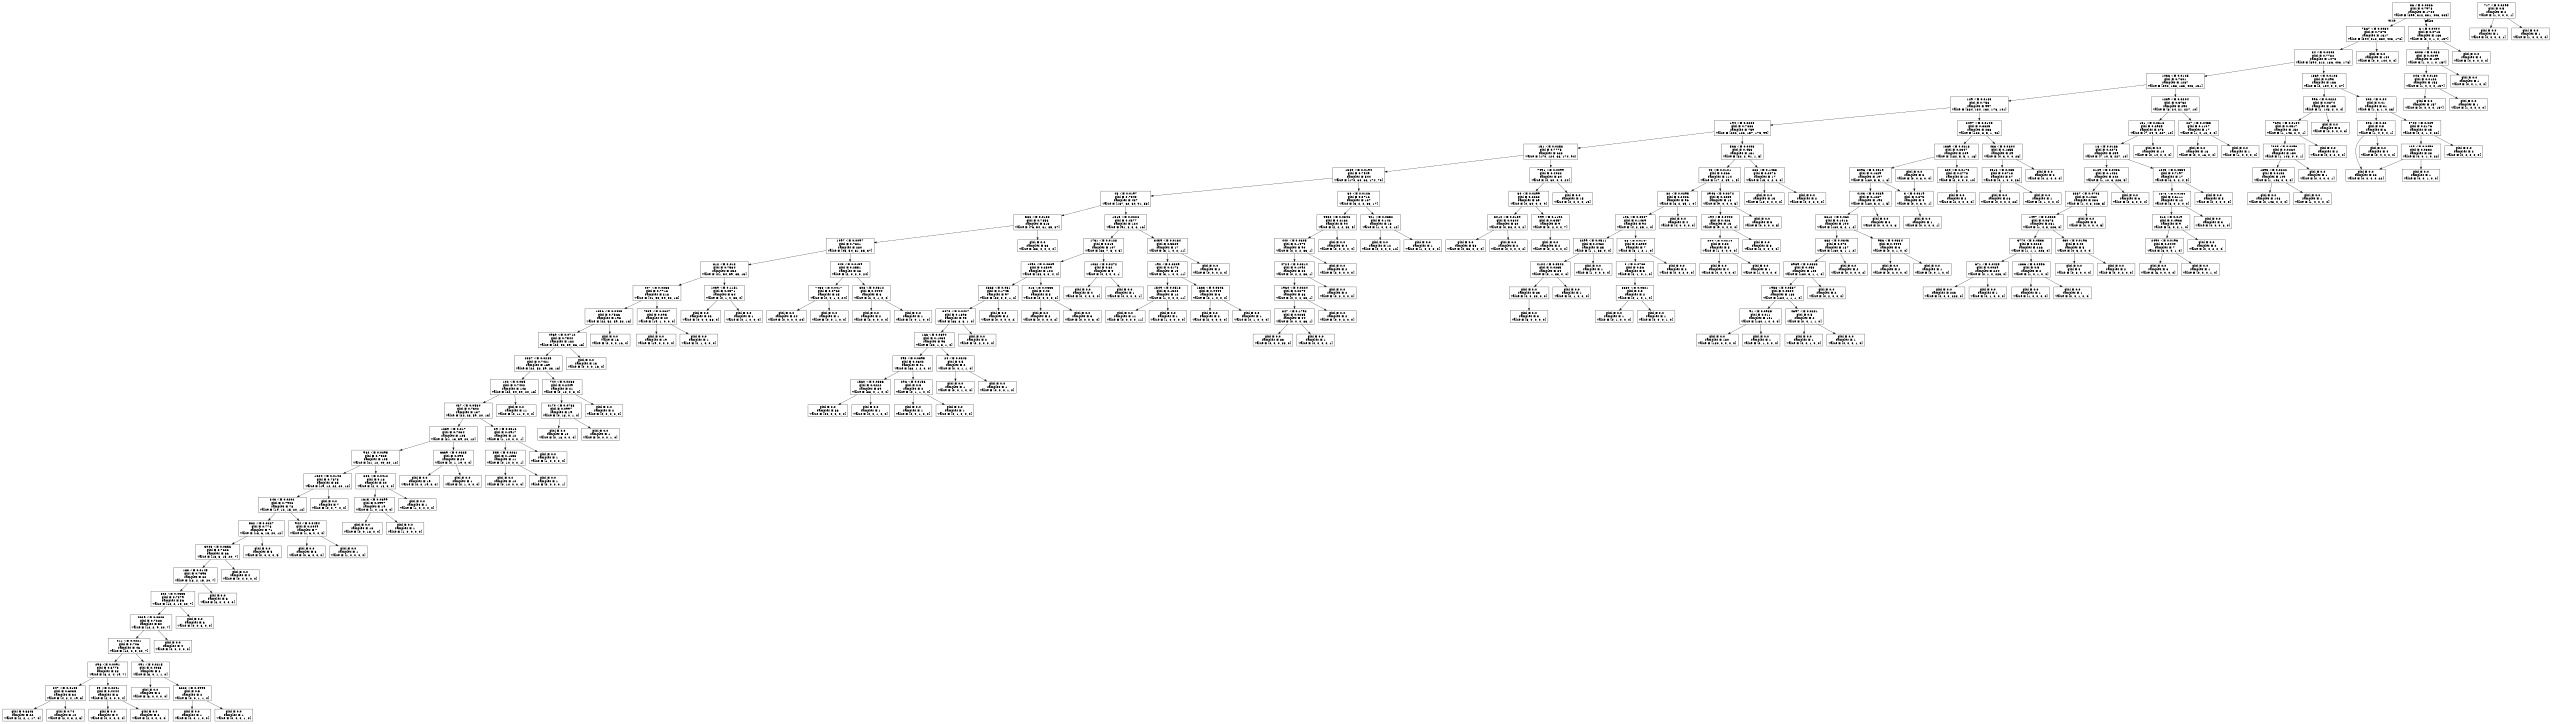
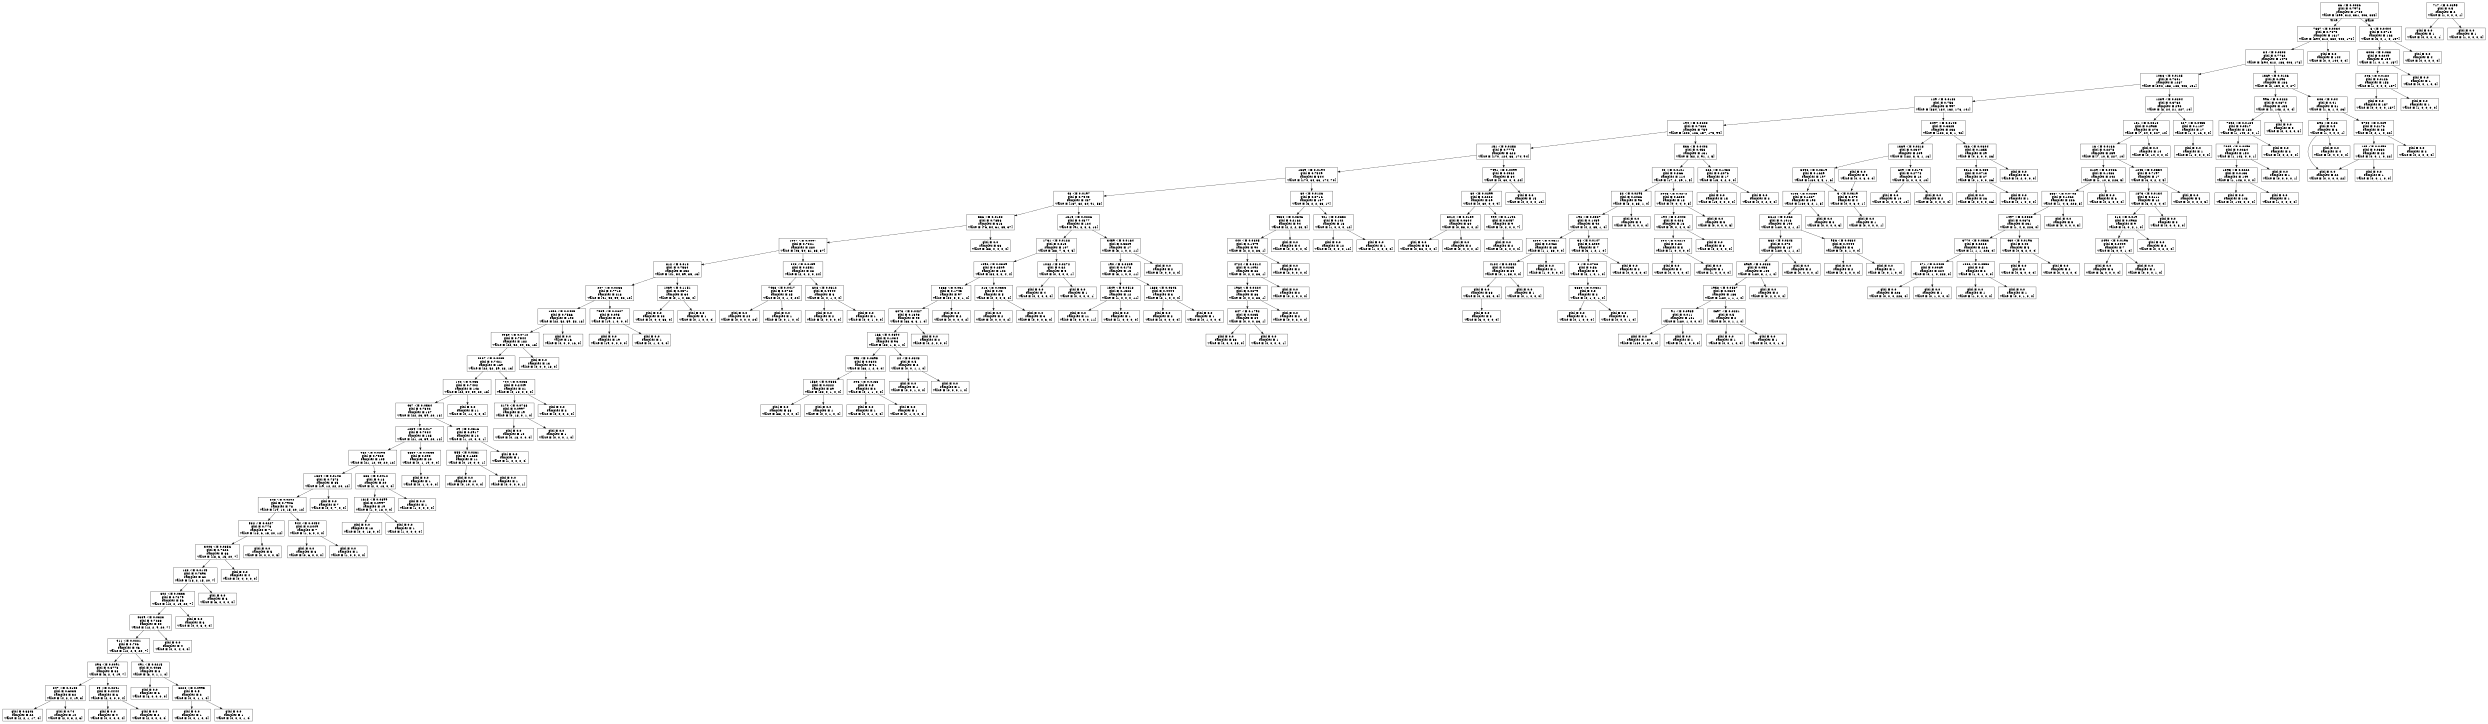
(2197, 152) -> none
none -> (1891, 199)
(420, 481) -> none
